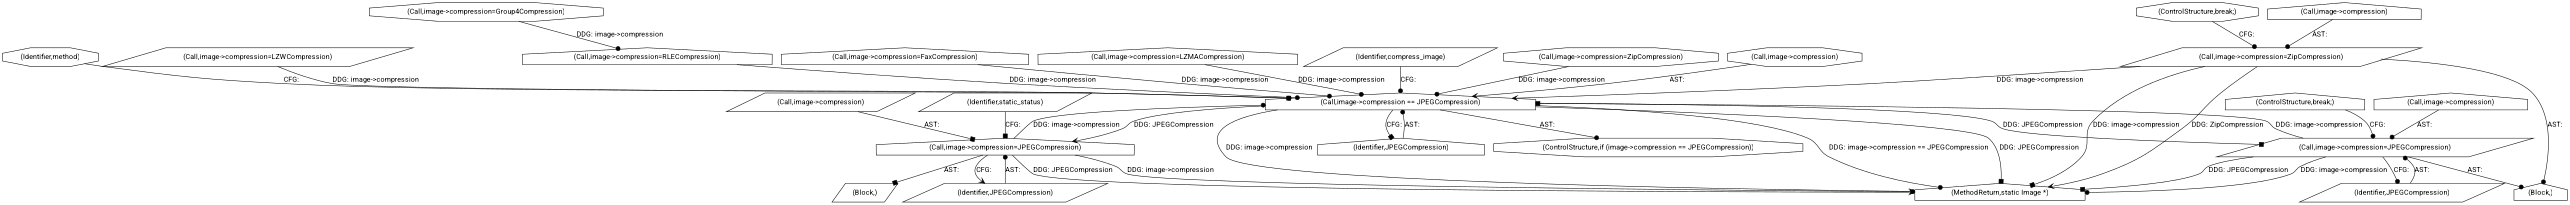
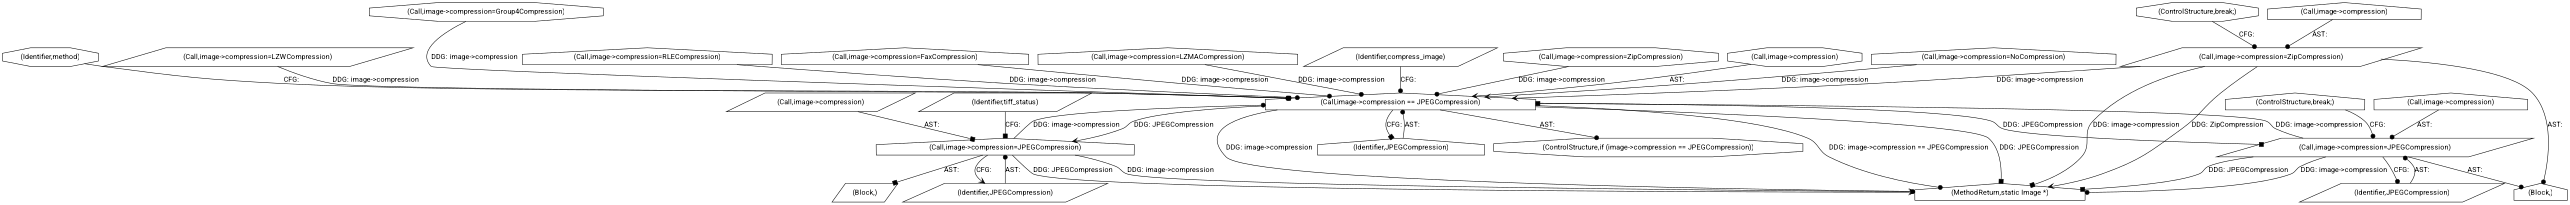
(567, 35) -> (826, 83)
none -> (1994, 57)
(1005, 102) -> (1005, 102)
